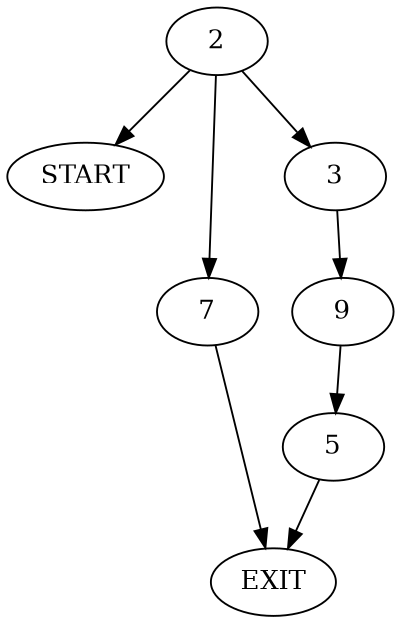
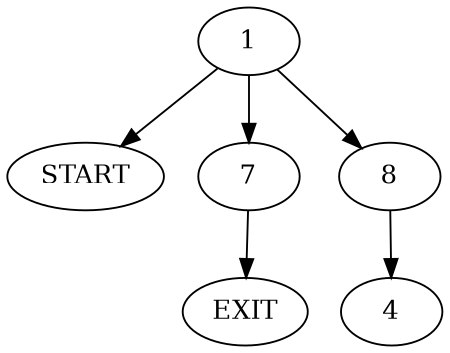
(217, 41) -> (249, 41)
(335, 177) -> (390, 177)
(343, 312) -> (392, 312)
(333, 447) -> none
